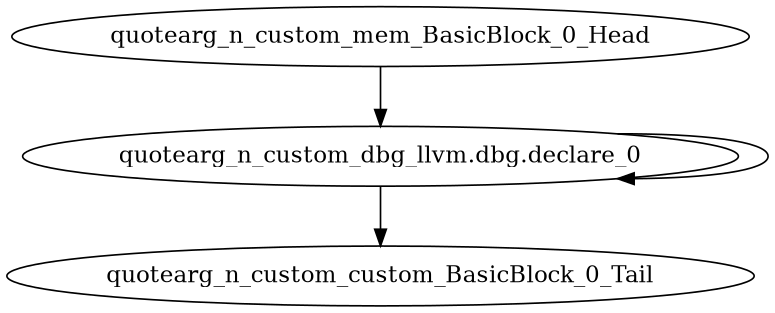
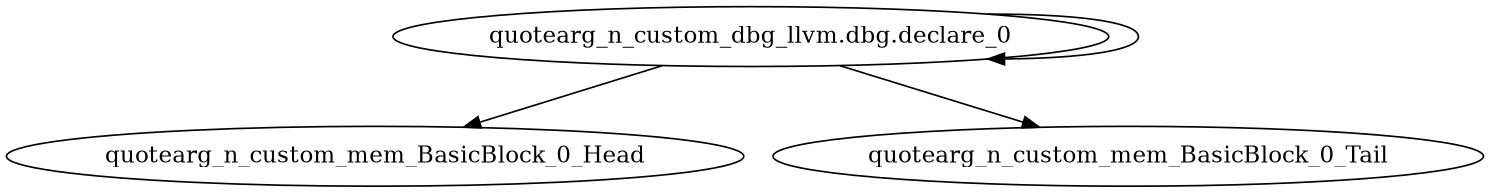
(381, 88) -> (571, 94)
(381, 276) -> (1128, 156)
